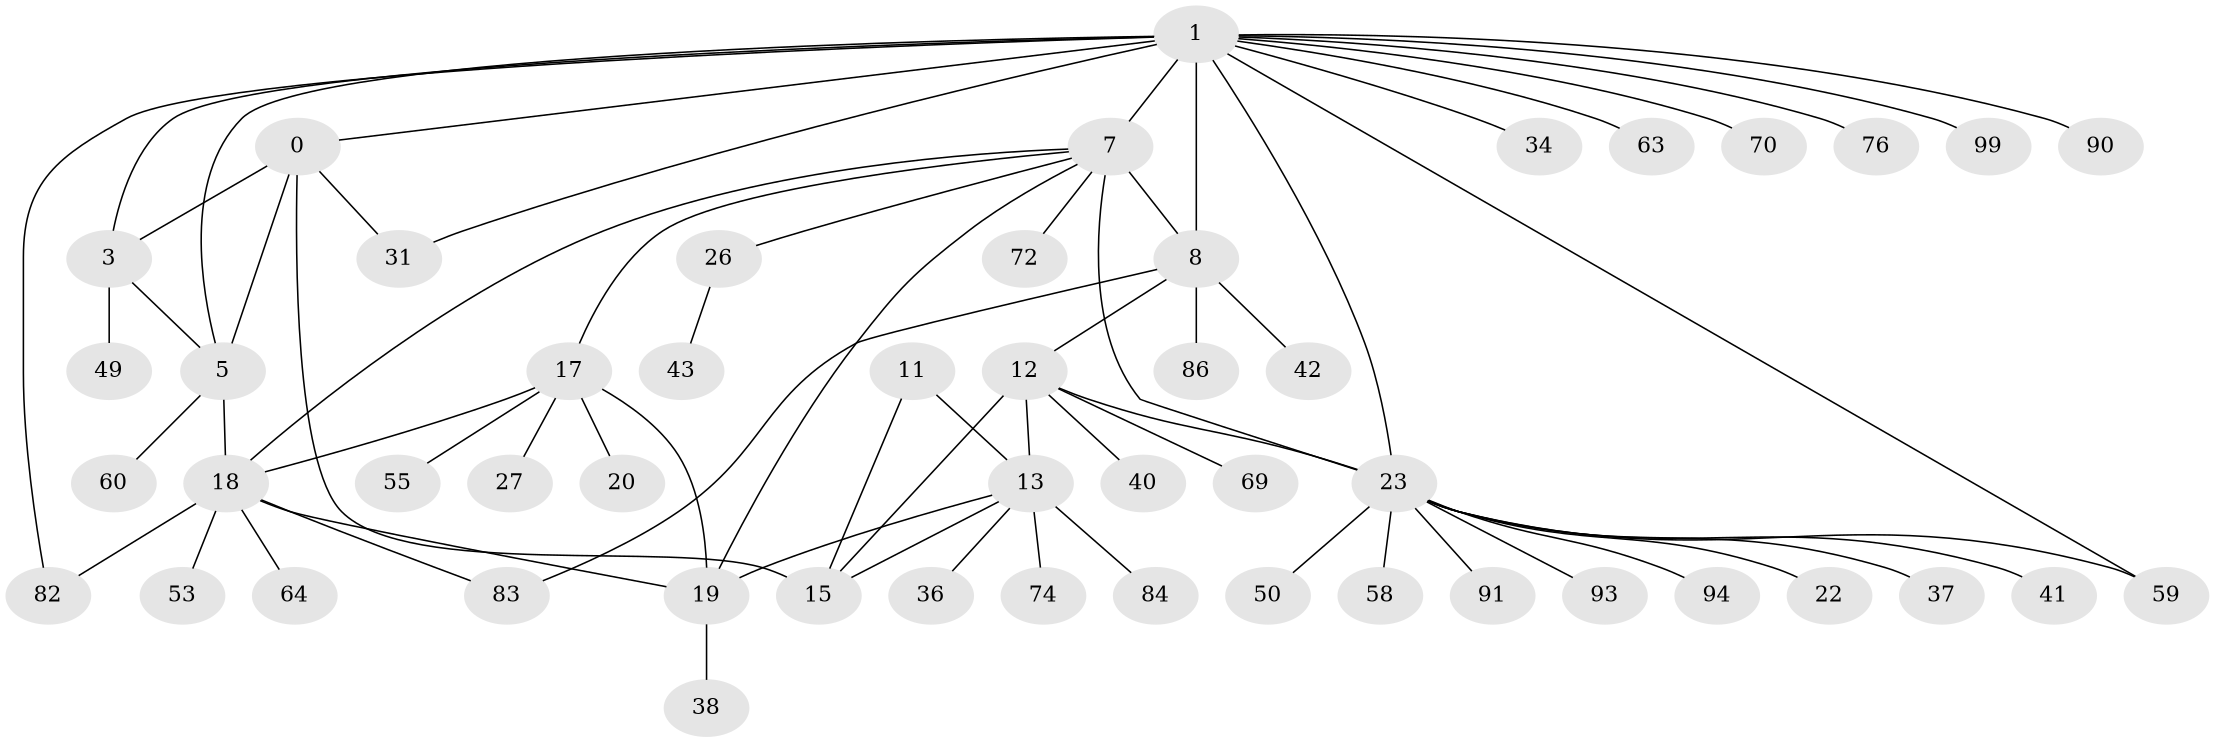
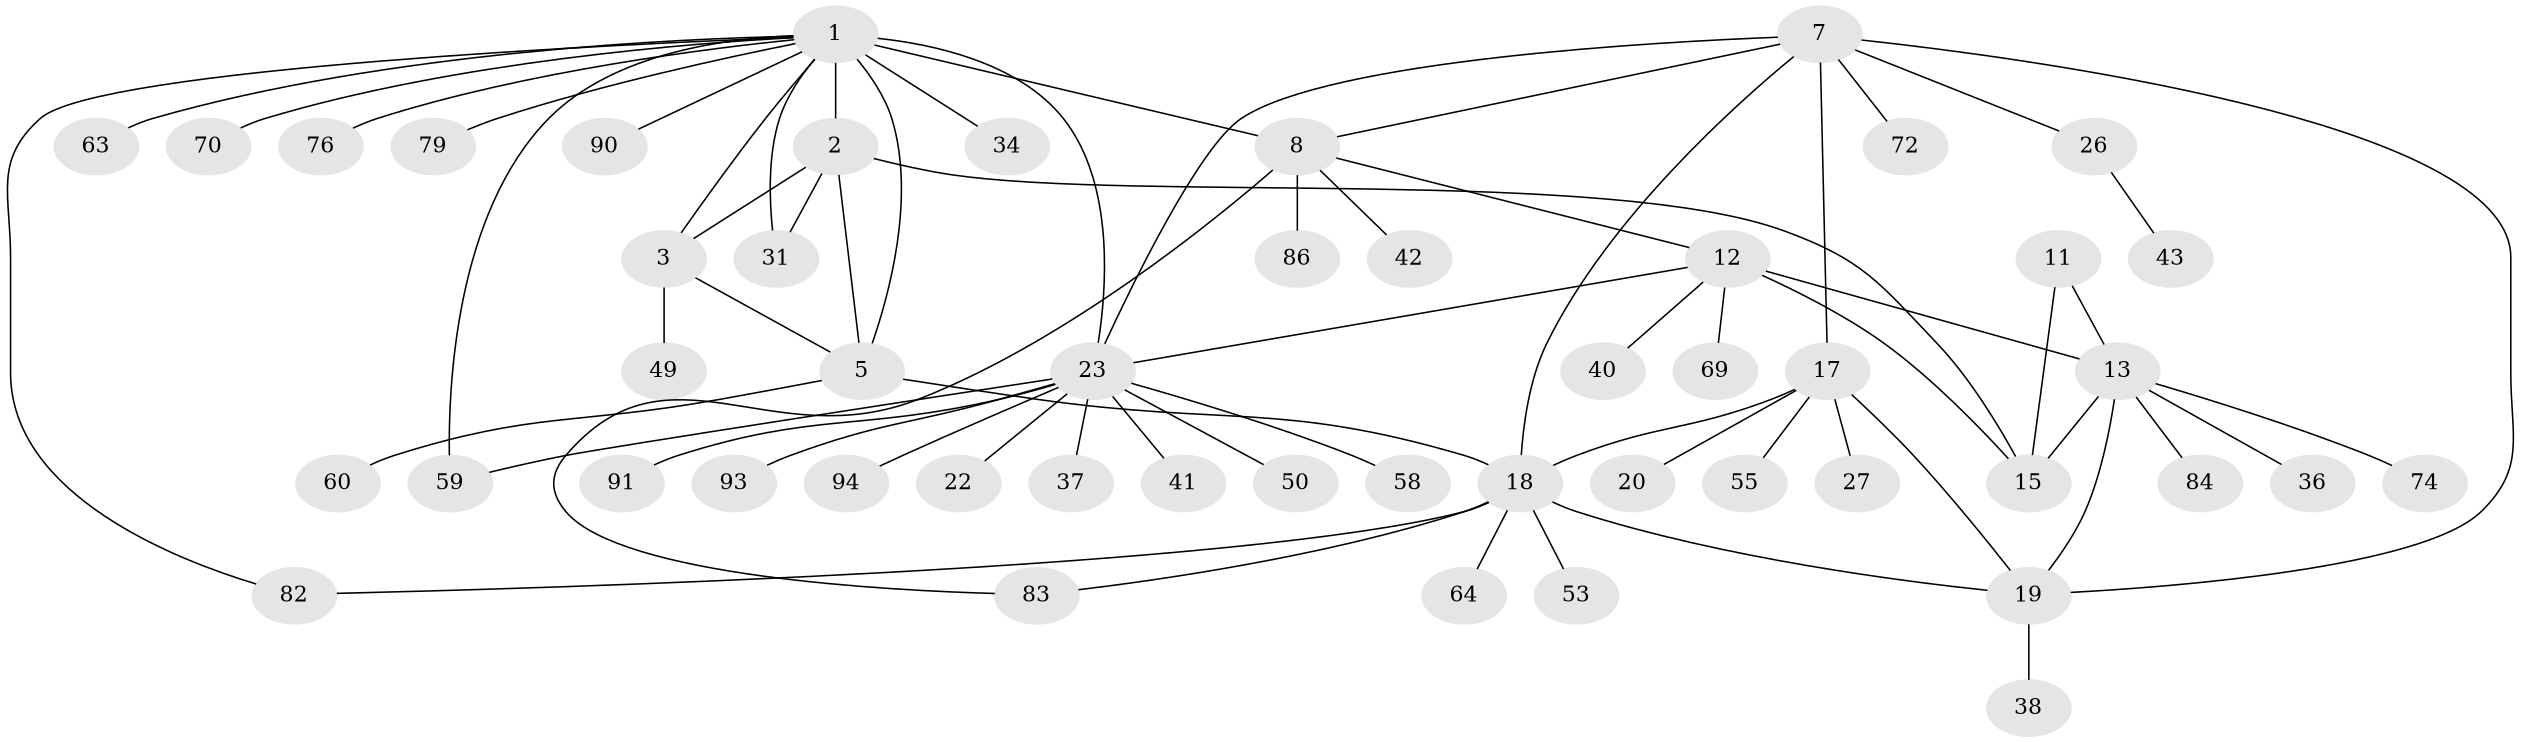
(1153, 90) -> none
(298, 147) -> (836, 147)
(1989, 147) -> (433, 147)
